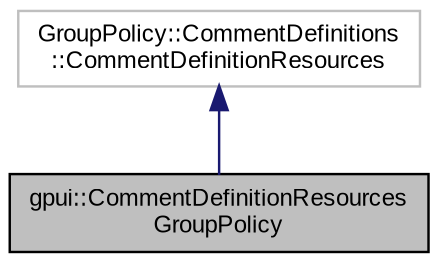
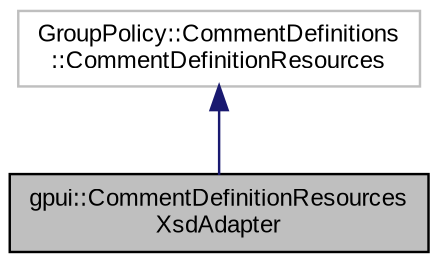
(219, 213) -> (219, 213)
